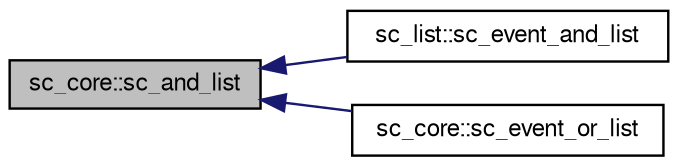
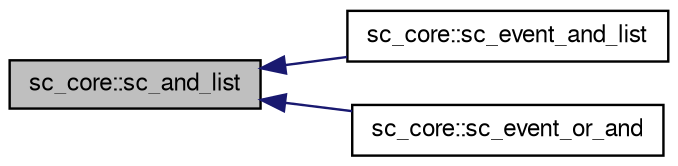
(508, 36) -> (508, 36)
(508, 130) -> (508, 130)
